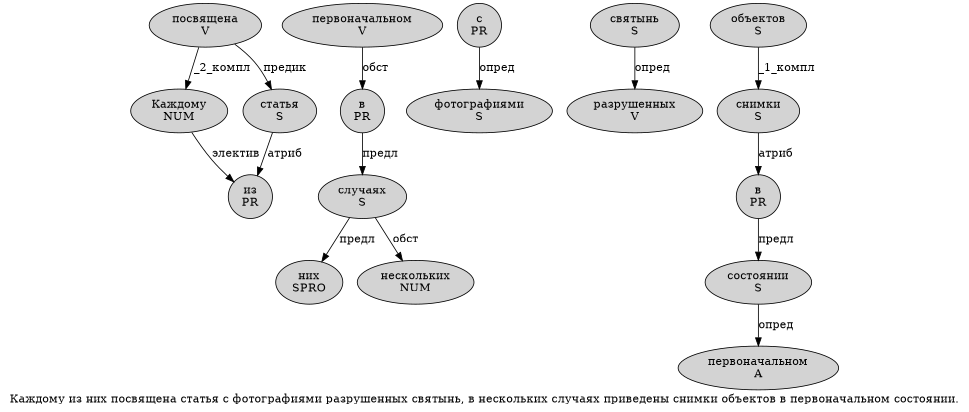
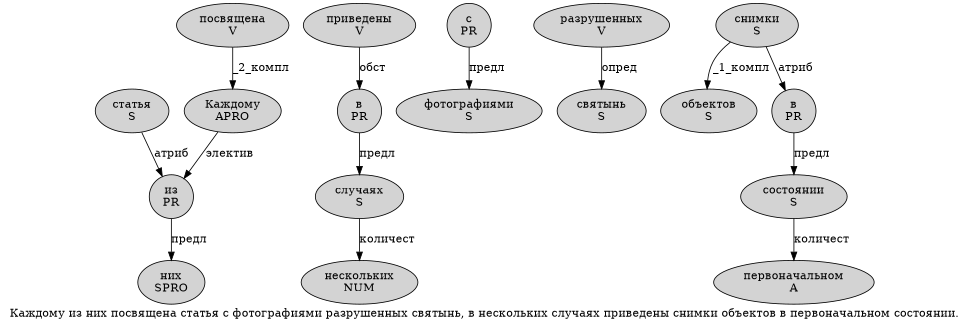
(362, 25) -> (360, 25)
(254, 61) -> none
(635, 64) -> (602, 64)
(758, 64) -> (715, 59)
(497, 68) -> (487, 68)
(179, 111) -> (233, 111)
(338, 236) -> (171, 235)
(406, 239) -> (387, 239)
(776, 325) -> (822, 239)
